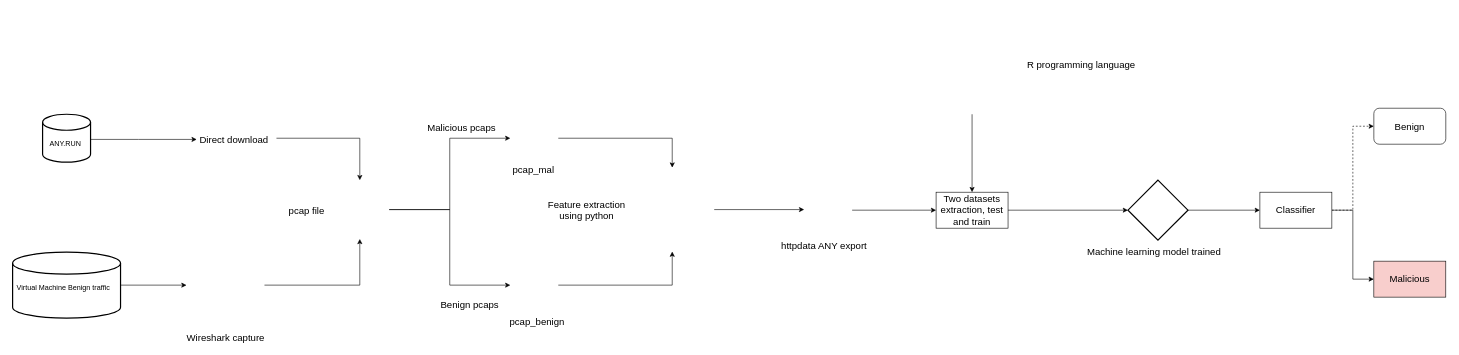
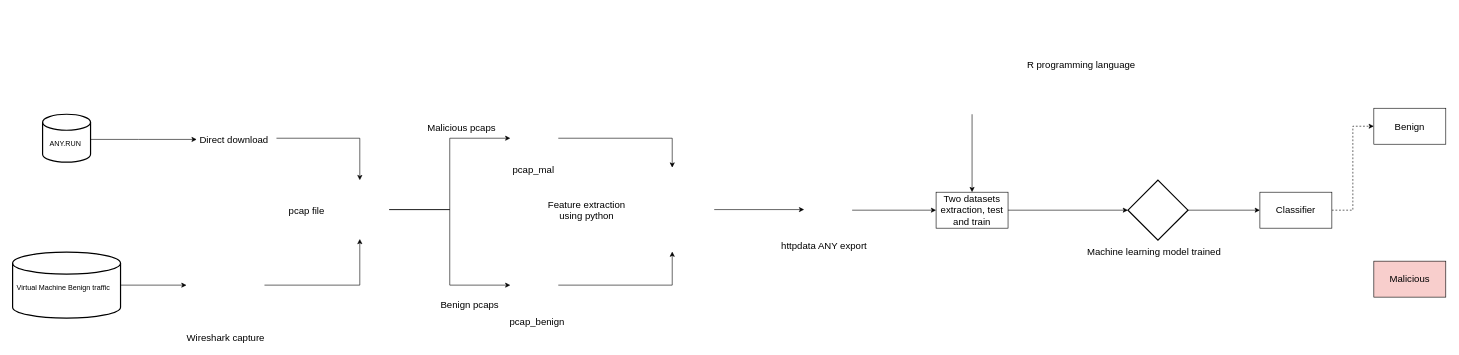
(1410, 126) -> (1410, 126)
(1368, 279) -> none
